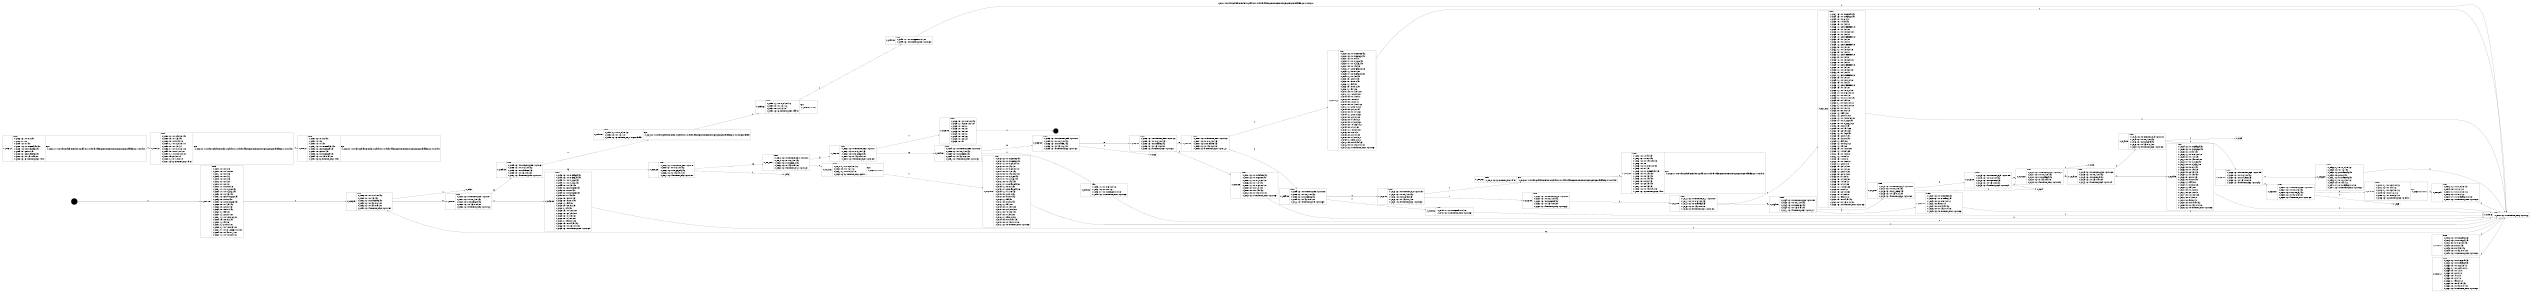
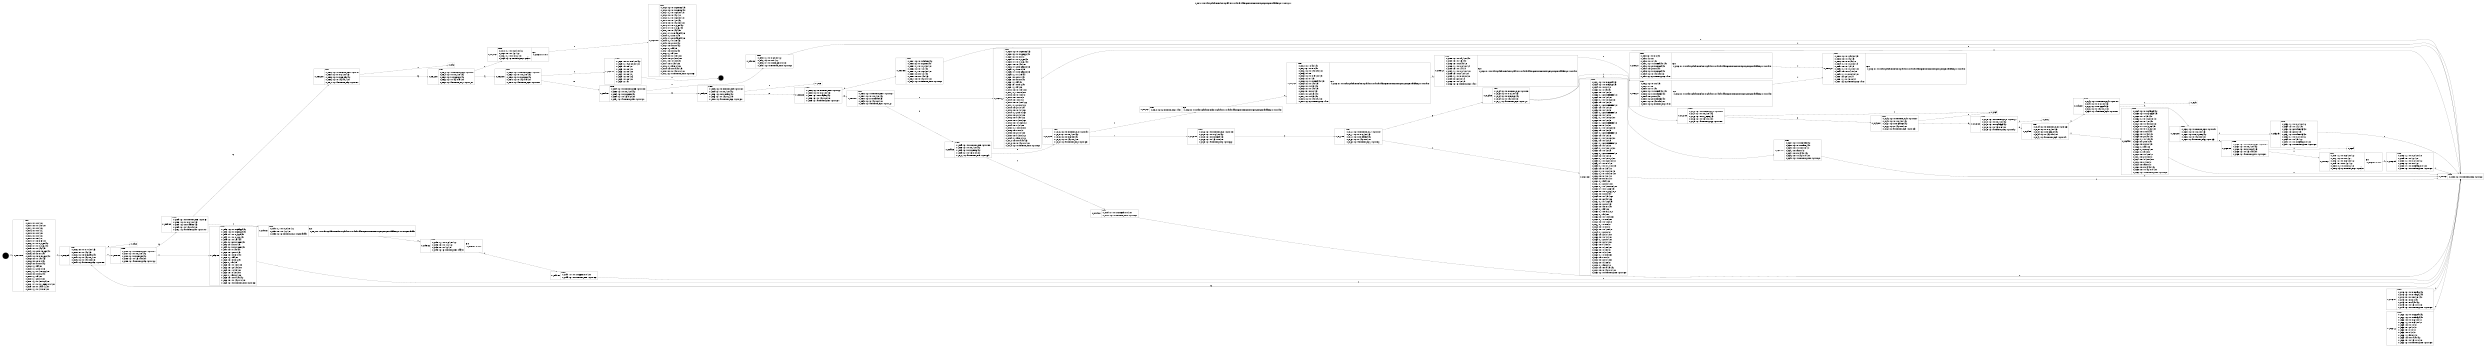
none -> (1506, 71)
(295, 149) -> (1797, 67)
